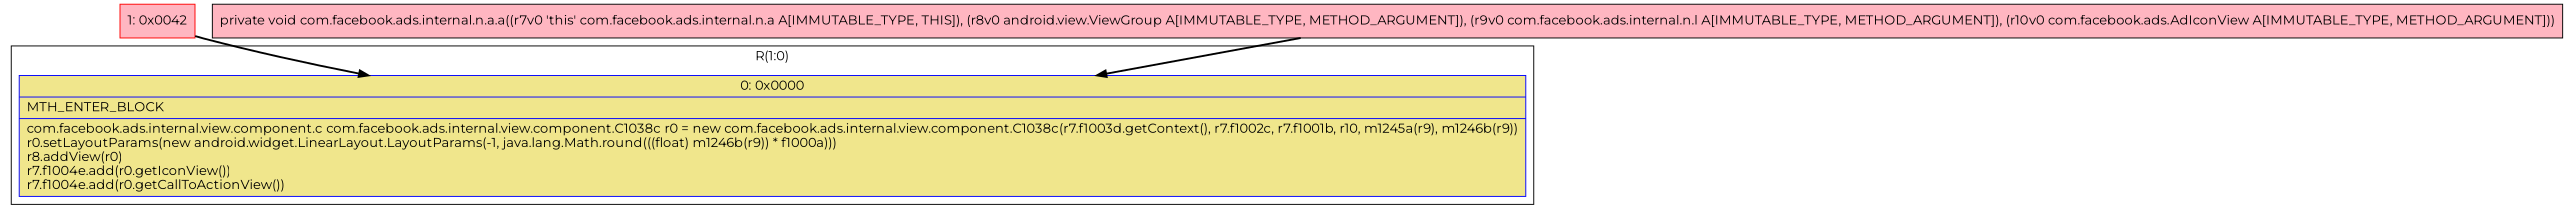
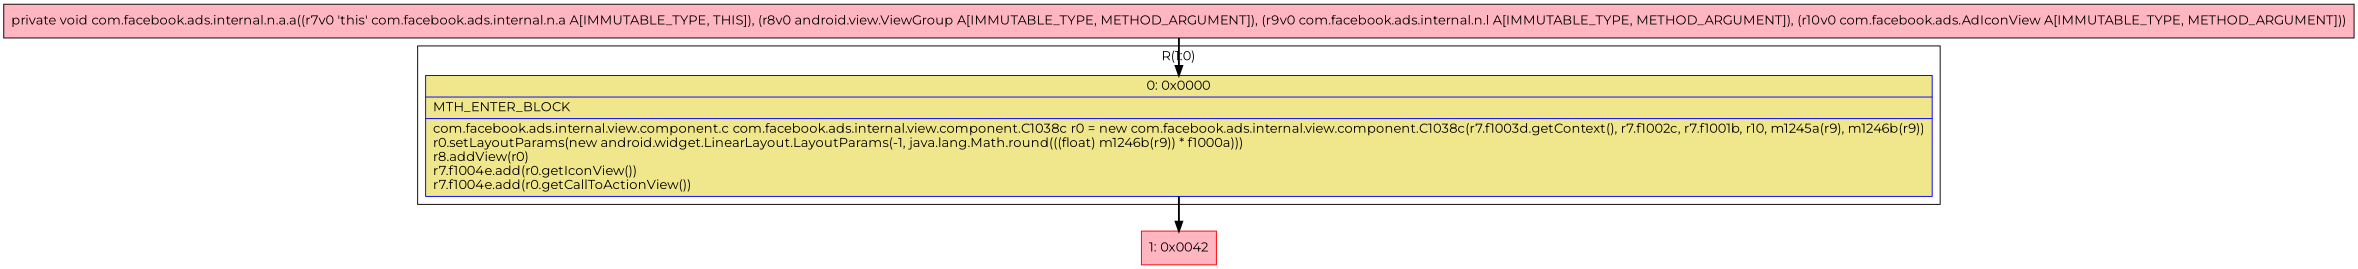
(277, 56) -> (1179, 210)
